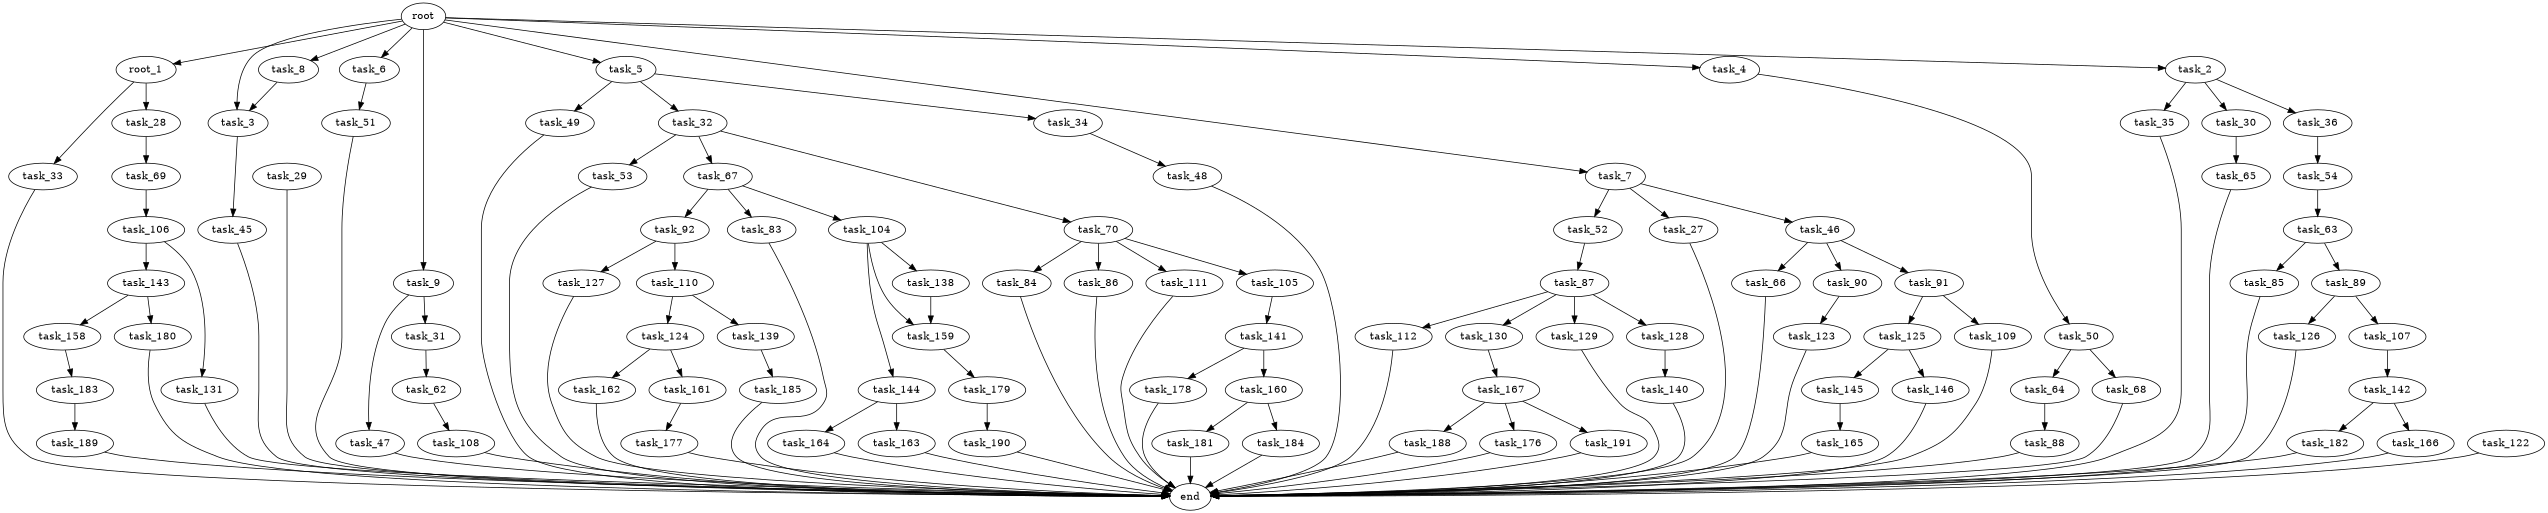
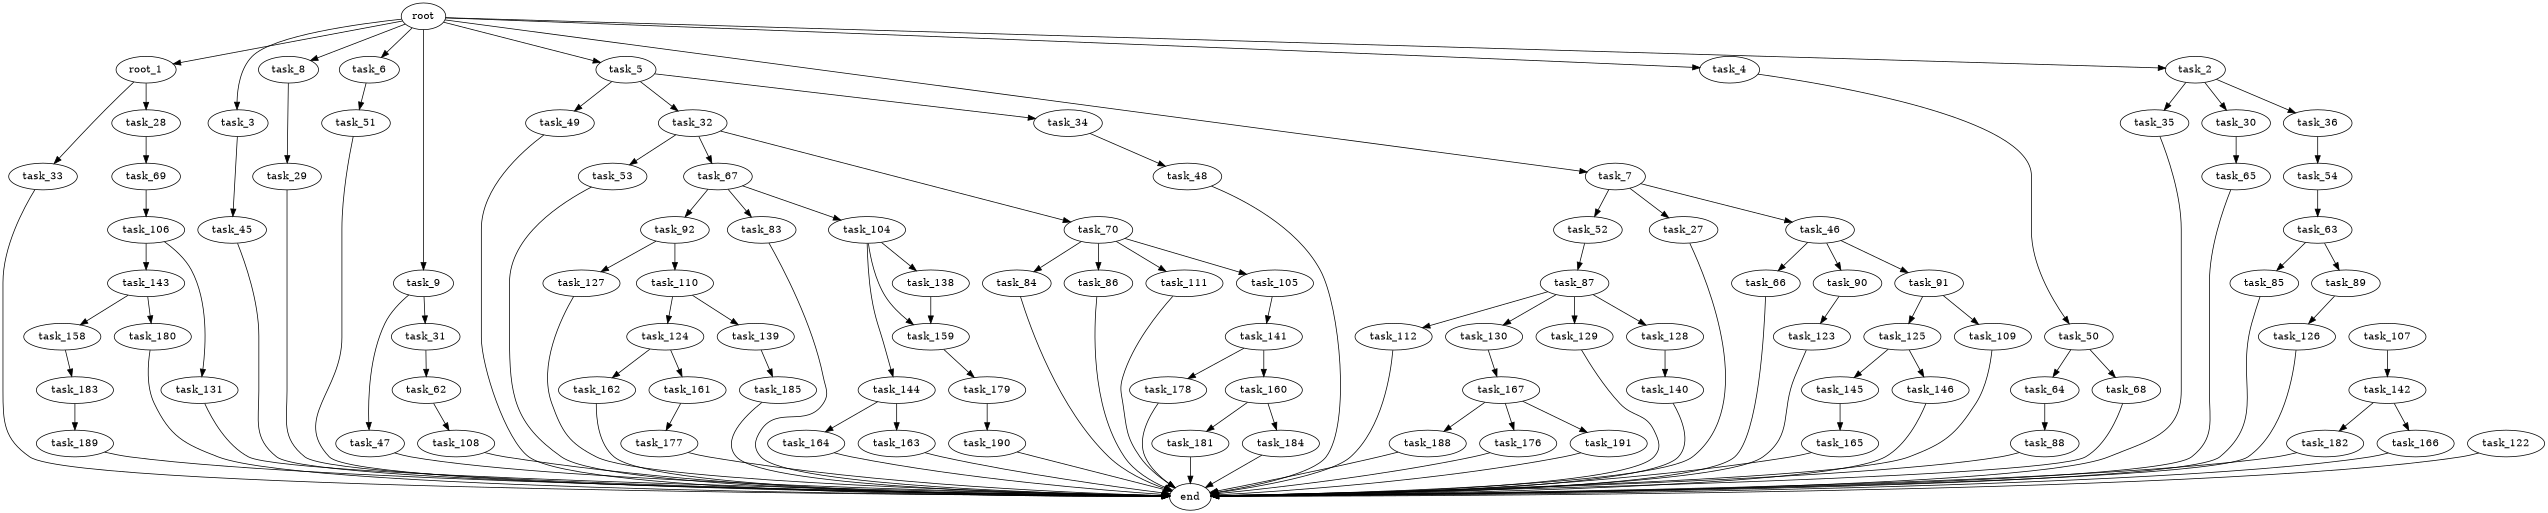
(266, 94) -> (288, 119)
(2364, 307) -> none
